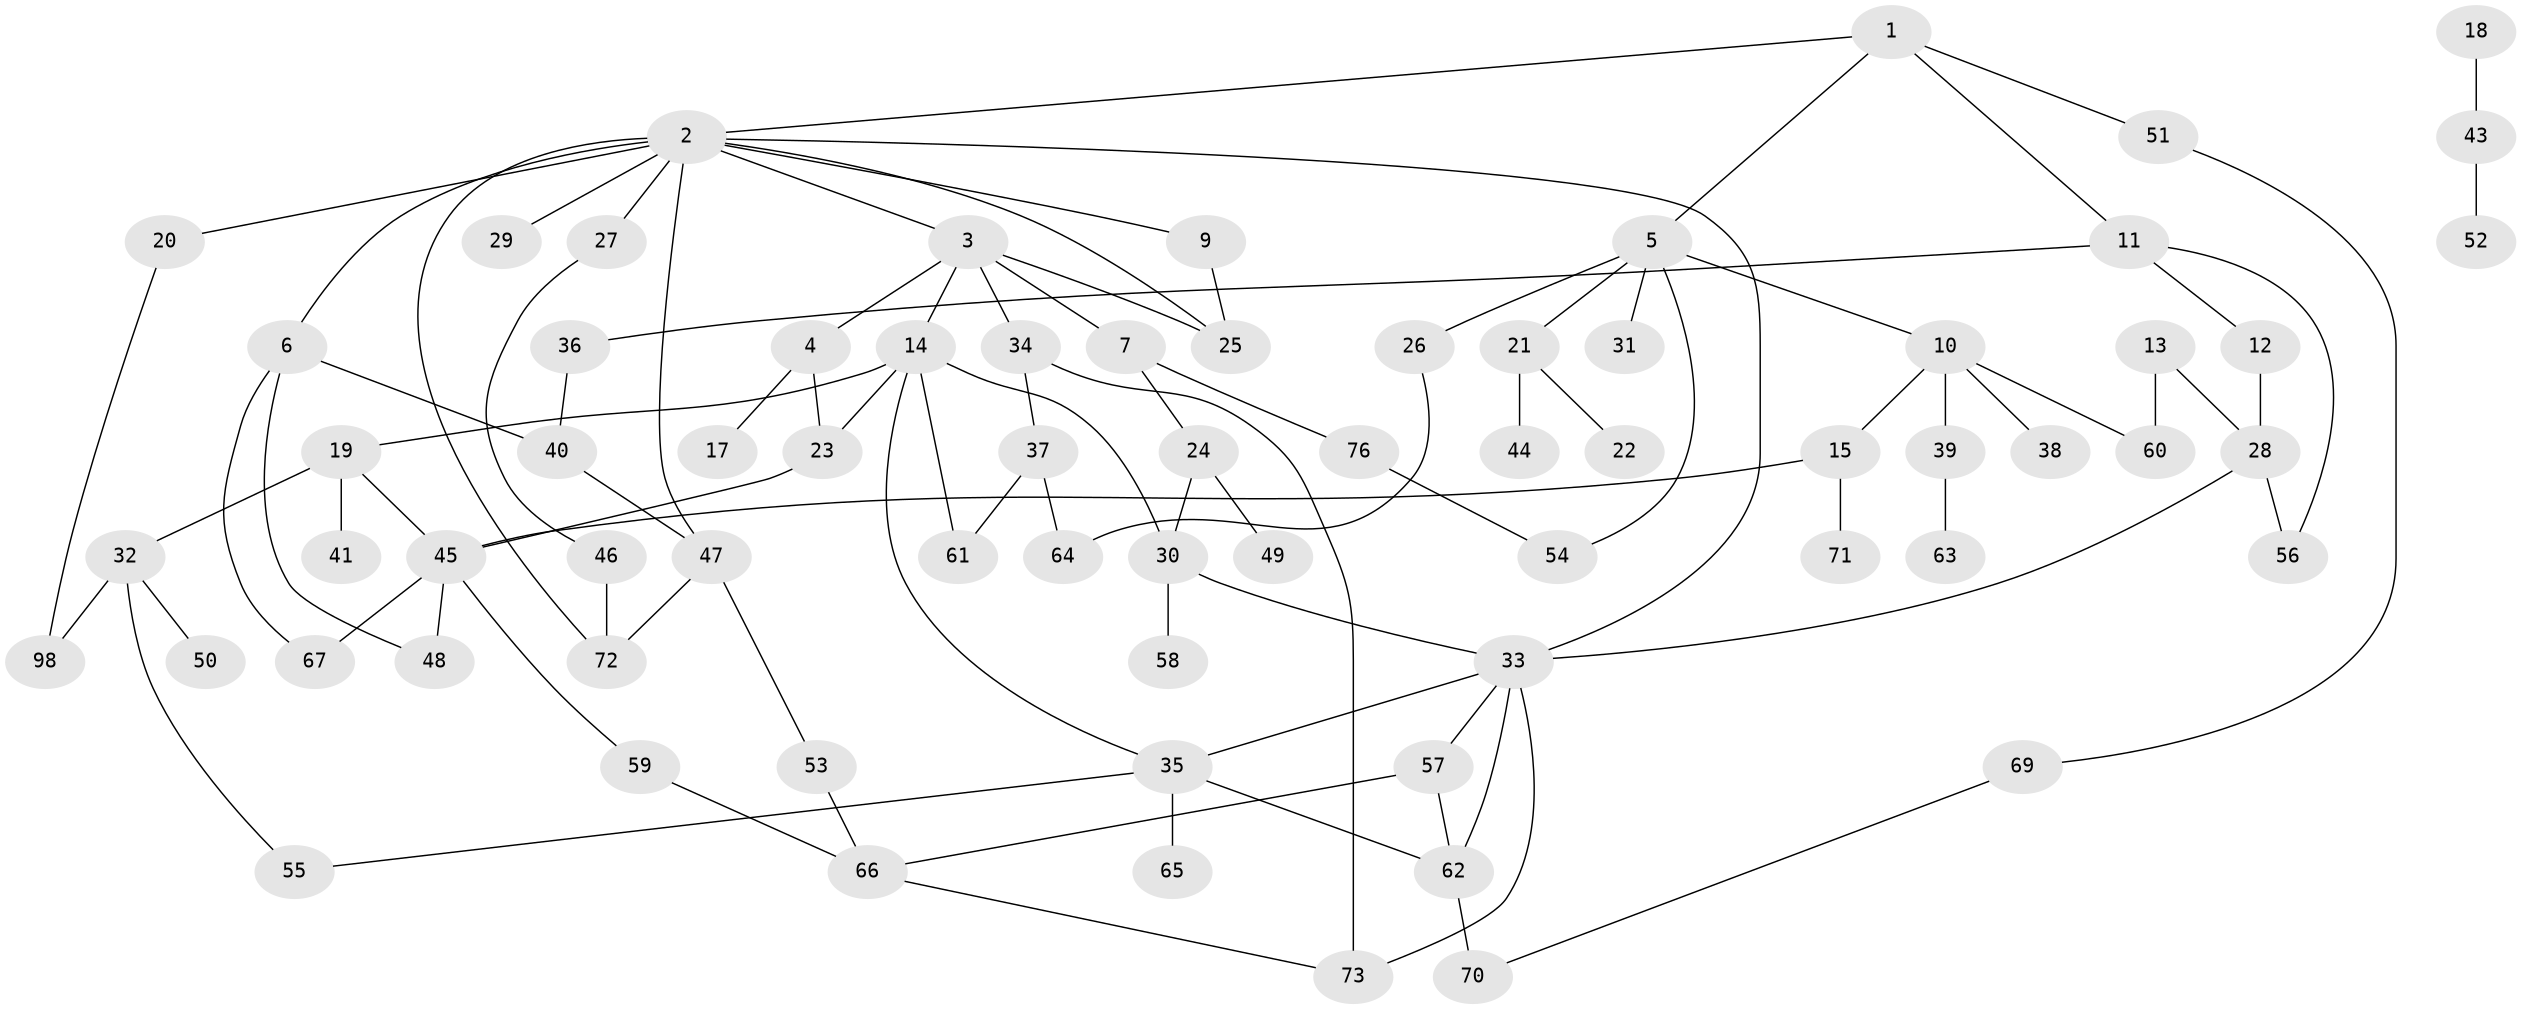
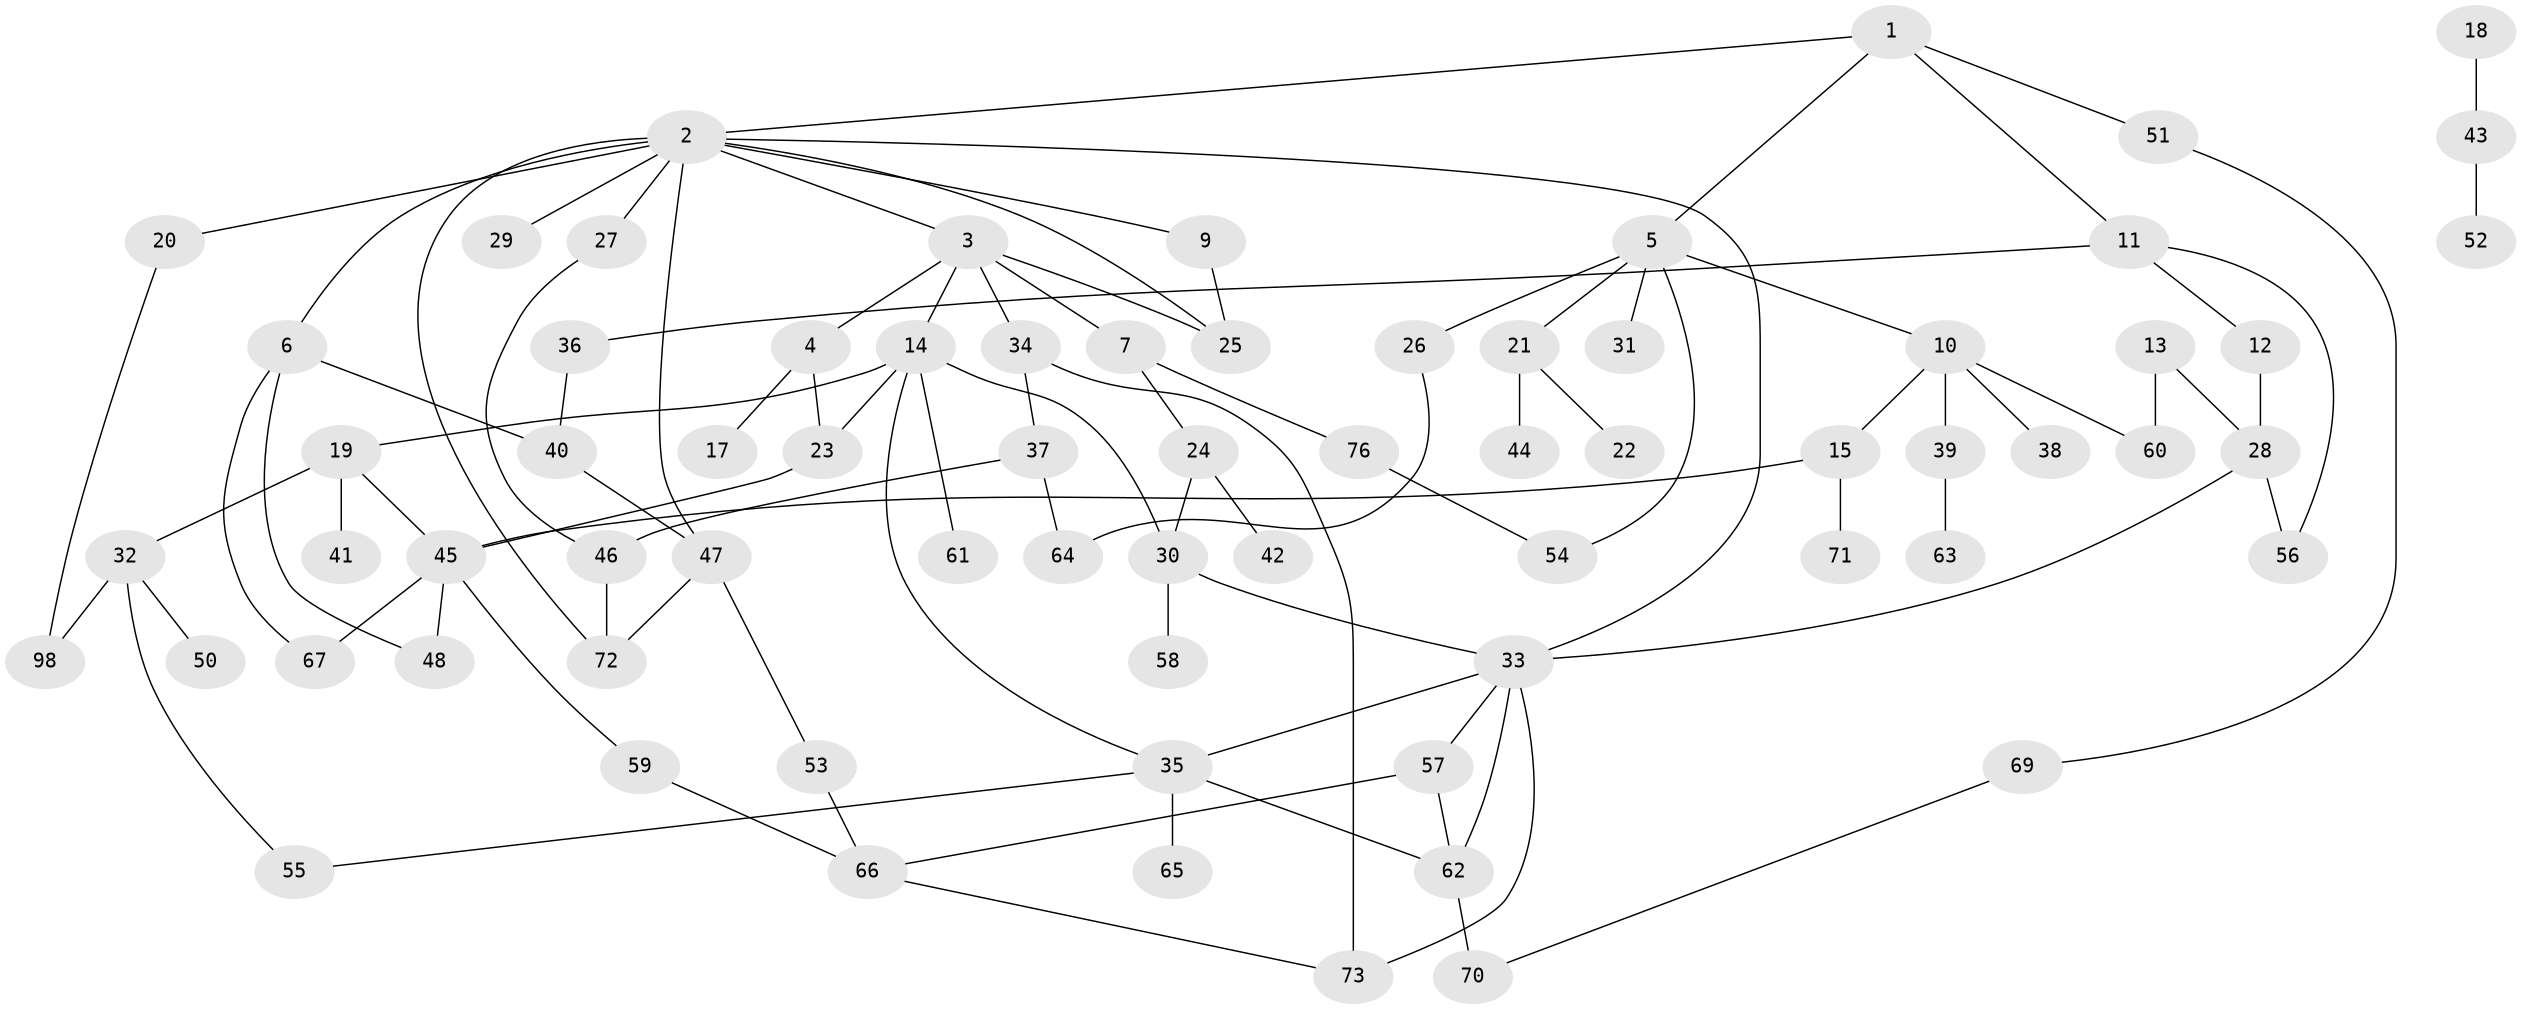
(996, 507) -> (817, 494)
(1273, 557) -> (1273, 557)
